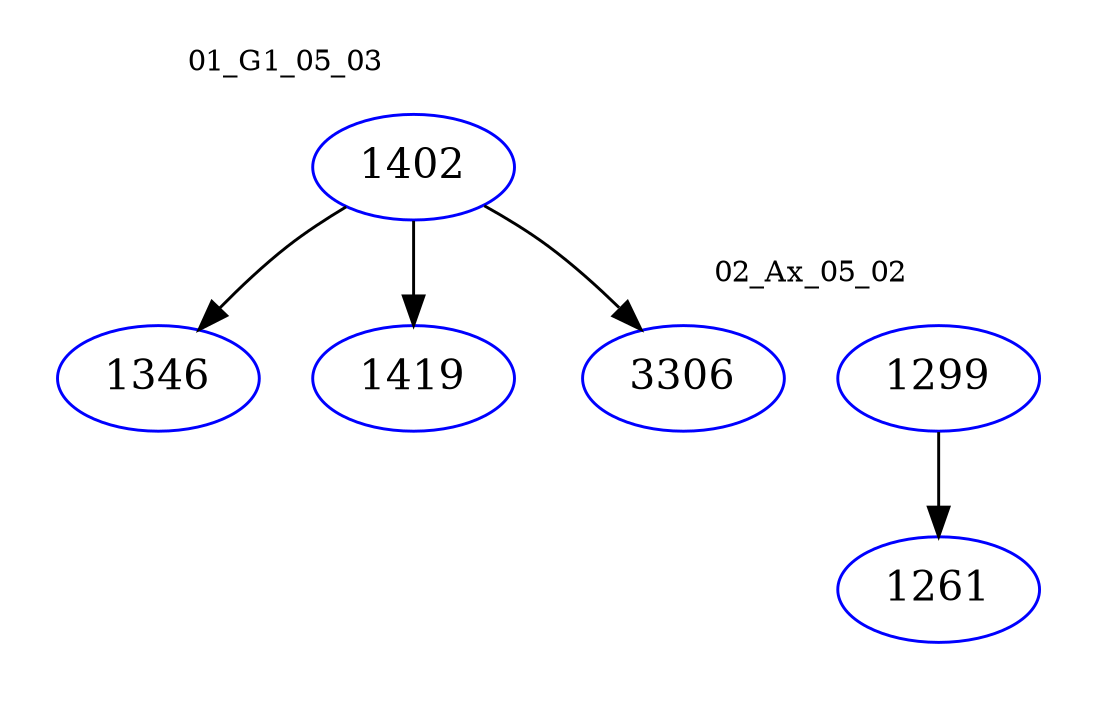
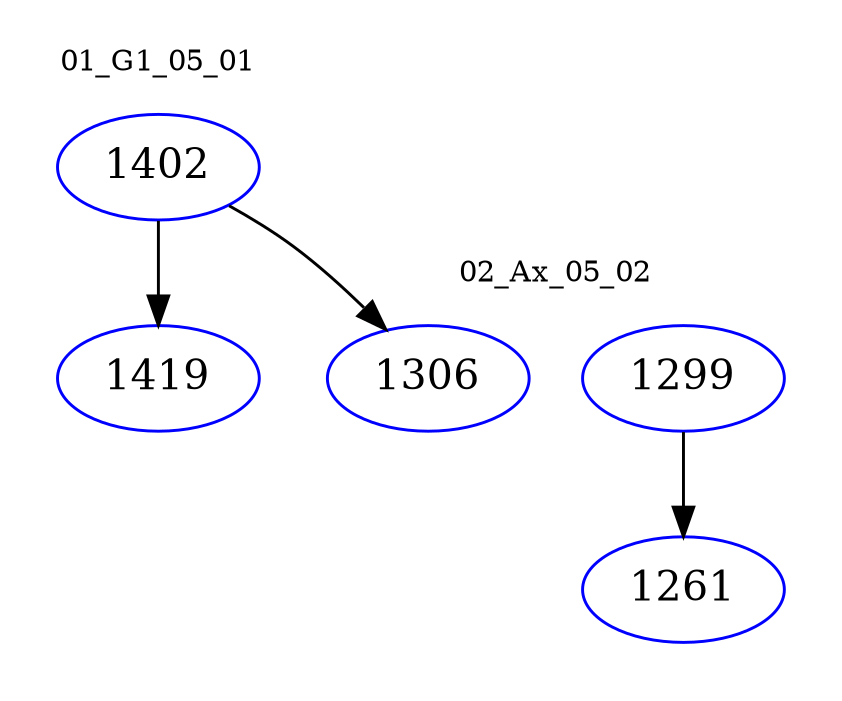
(286, 63) -> (158, 63)
(158, 378) -> none
(683, 378) -> (428, 378)
